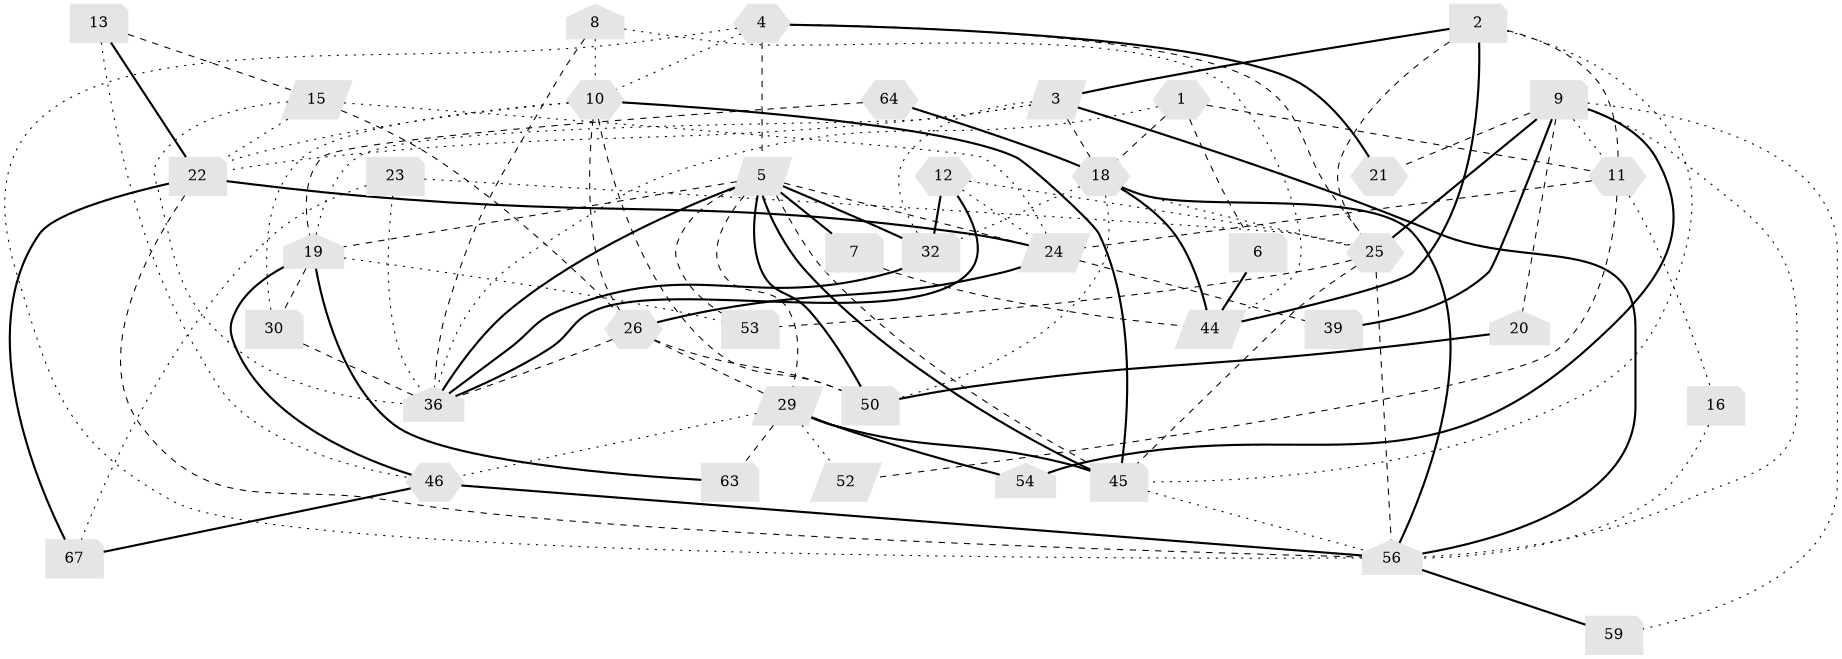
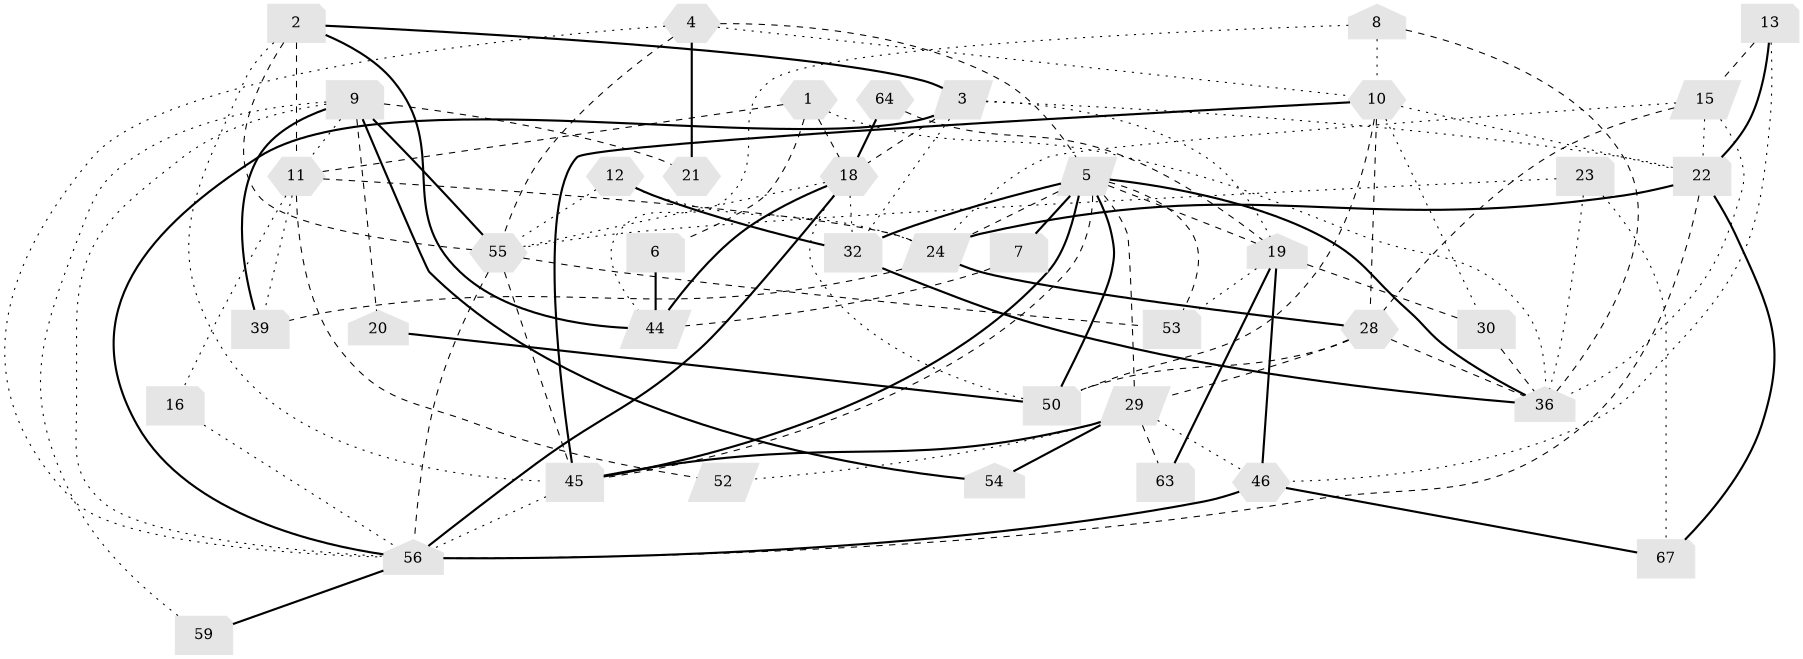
none -> (278, 253)
(1375, 253) -> (498, 253)
(728, 300) -> none
(634, 329) -> (1370, 329)
